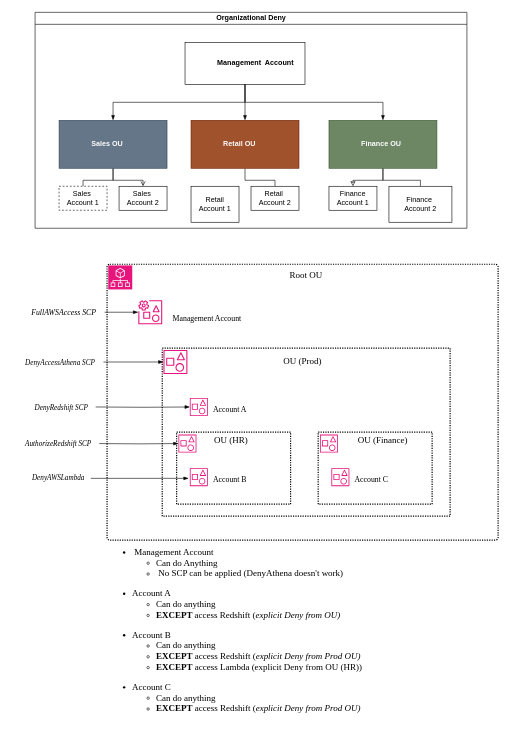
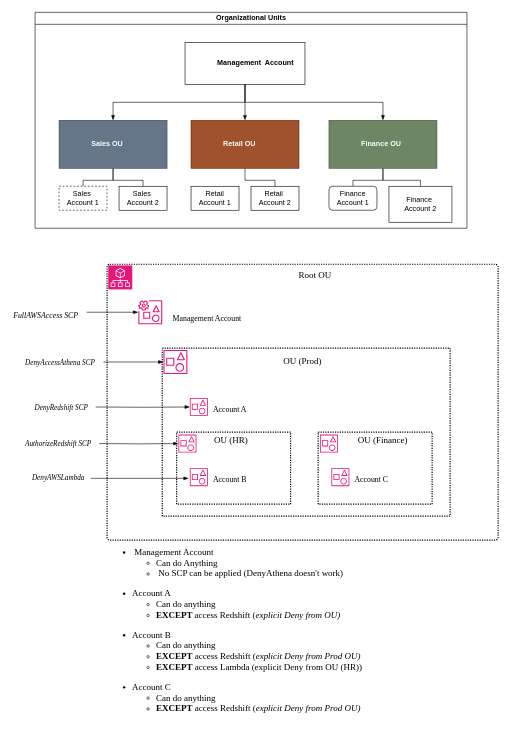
(251, 18) -> (251, 18)
(143, 180) -> (143, 181)
(354, 180) -> (353, 181)
(353, 198) -> (353, 198)
(215, 204) -> (215, 198)
(306, 275) -> (315, 275)
(64, 312) -> (46, 315)
